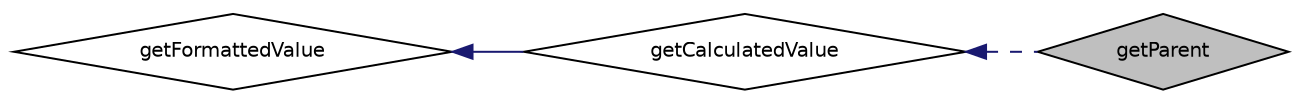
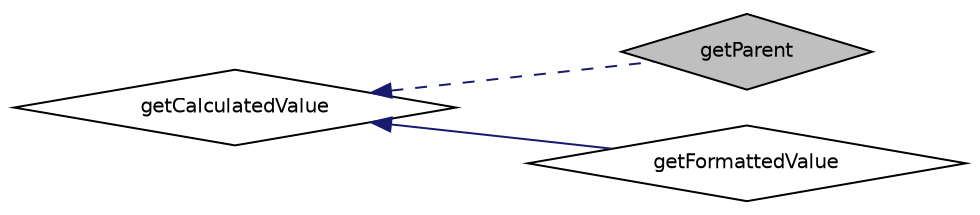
(498, 52) -> (502, 137)
